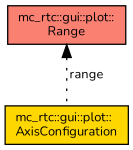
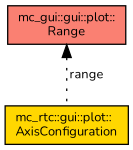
(67, 25) -> (67, 25)
